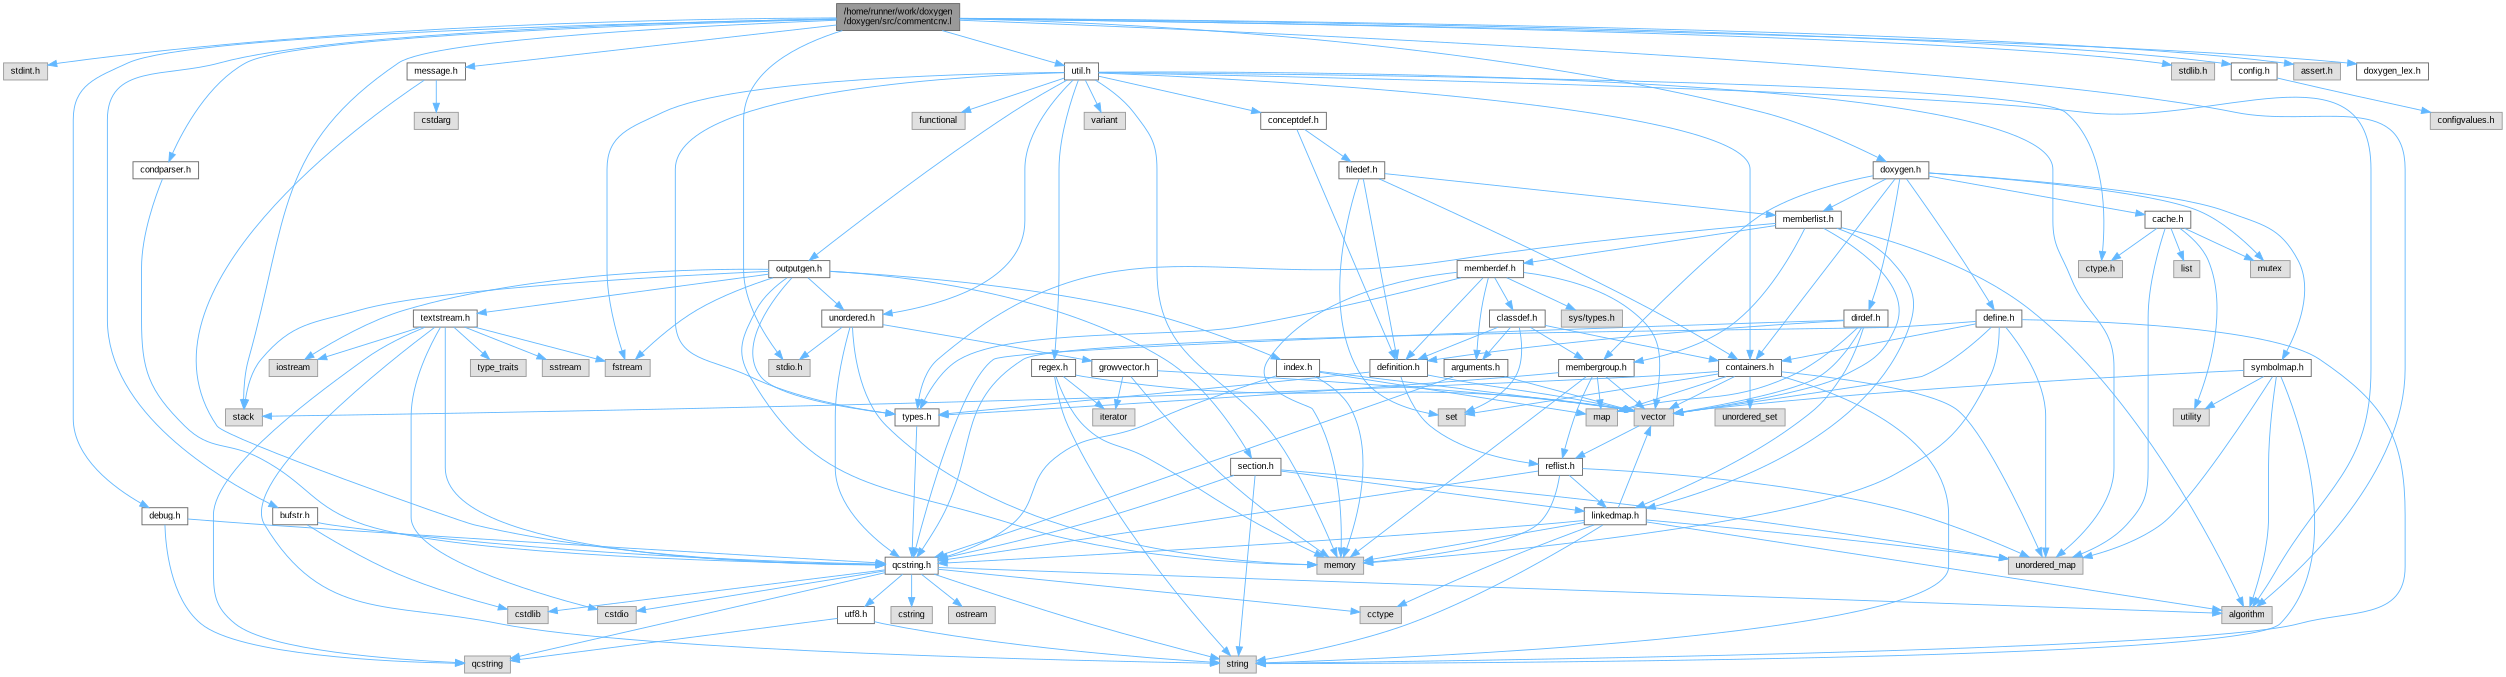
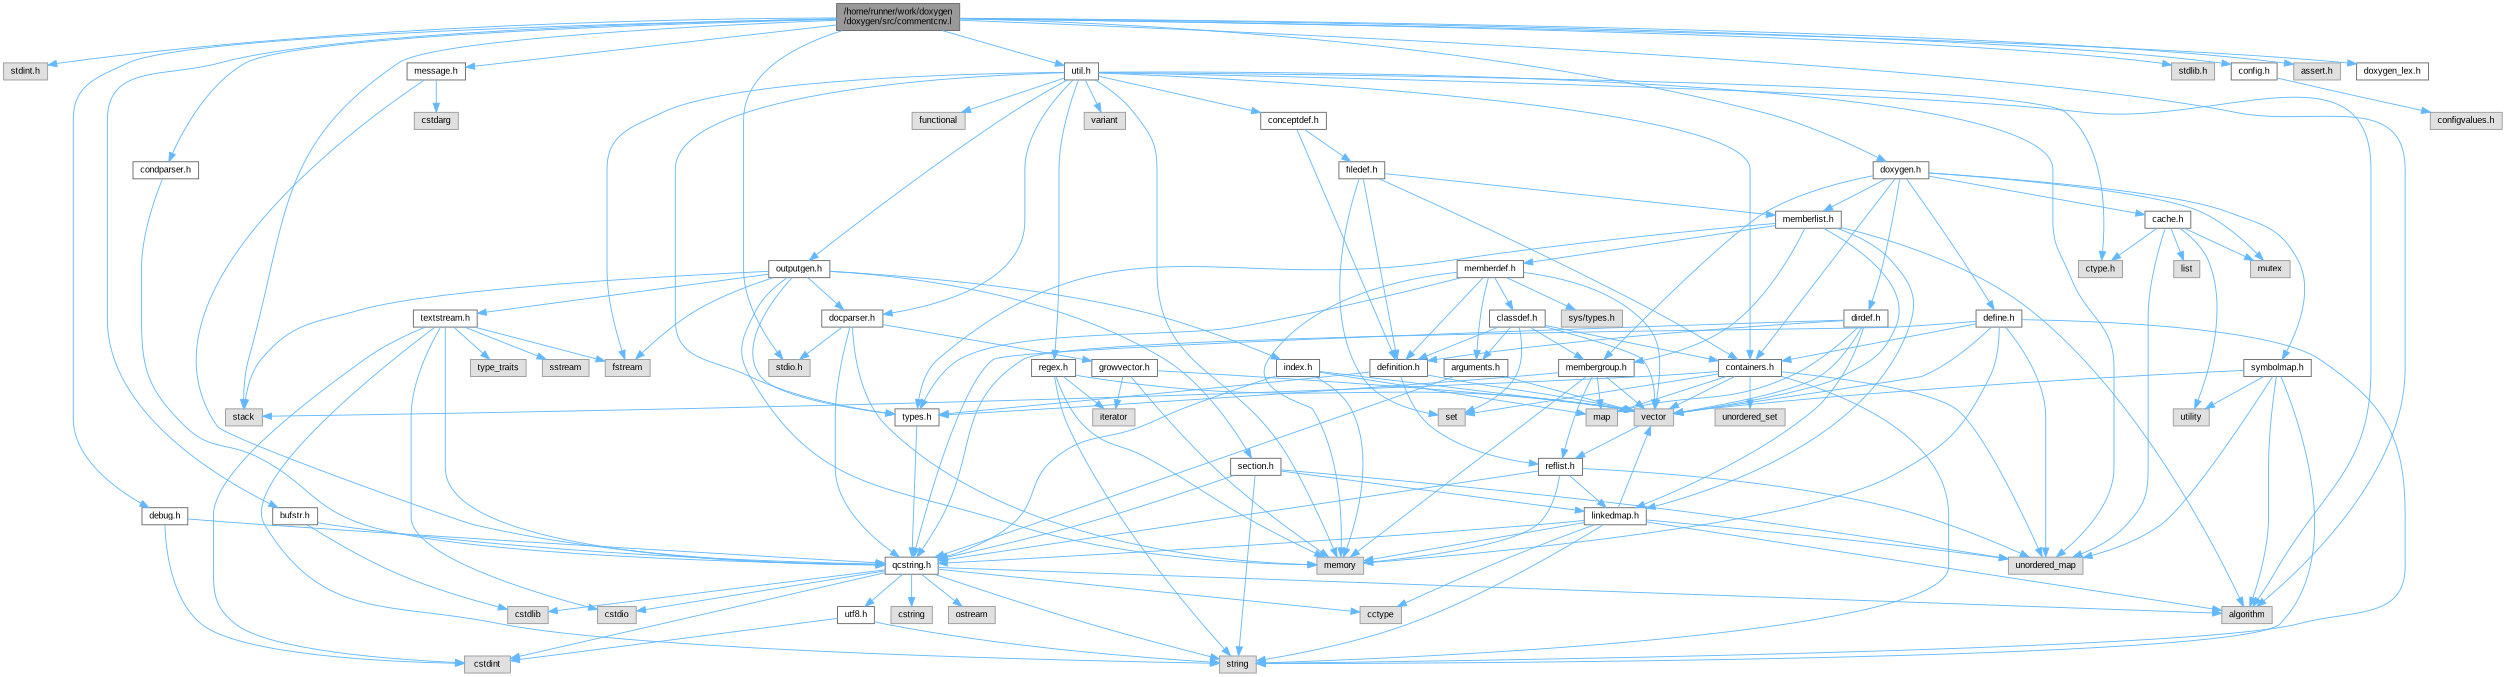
(852, 319) -> (852, 319)
none -> (1608, 345)
(293, 368) -> none
(487, 665) -> (487, 665)
